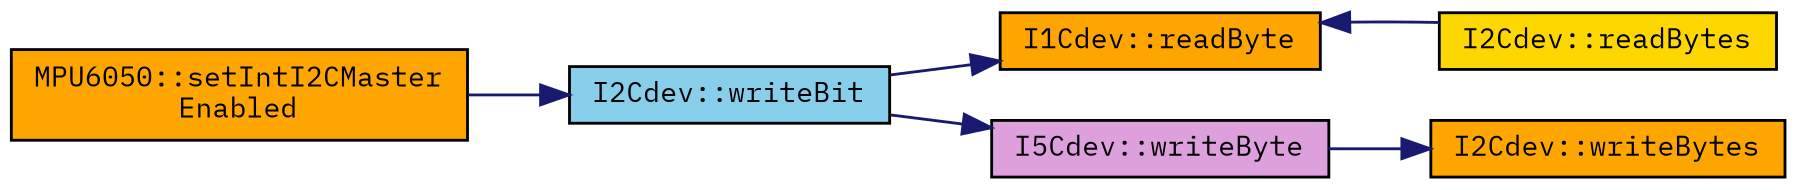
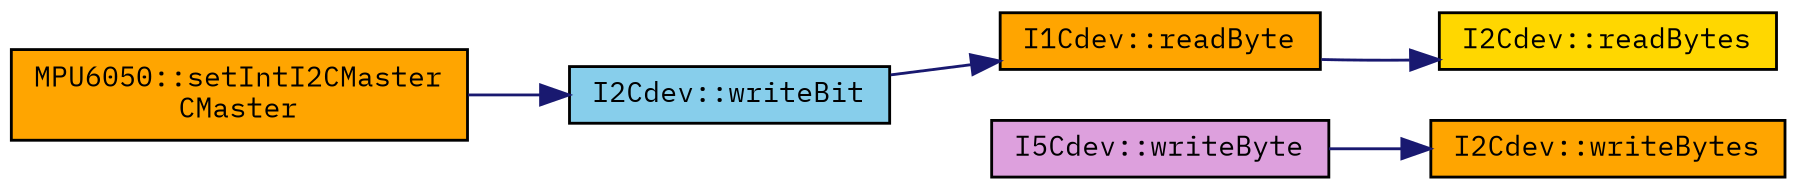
(1395, 22) -> (1366, 60)
(239, 95) -> (239, 95)
(927, 120) -> none
